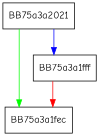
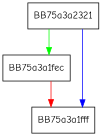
(39, 16) -> (63, 16)
(53, 90) -> (51, 90)
